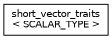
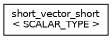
(56, 20) -> (56, 20)
